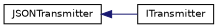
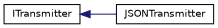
(125, 14) -> (103, 14)
